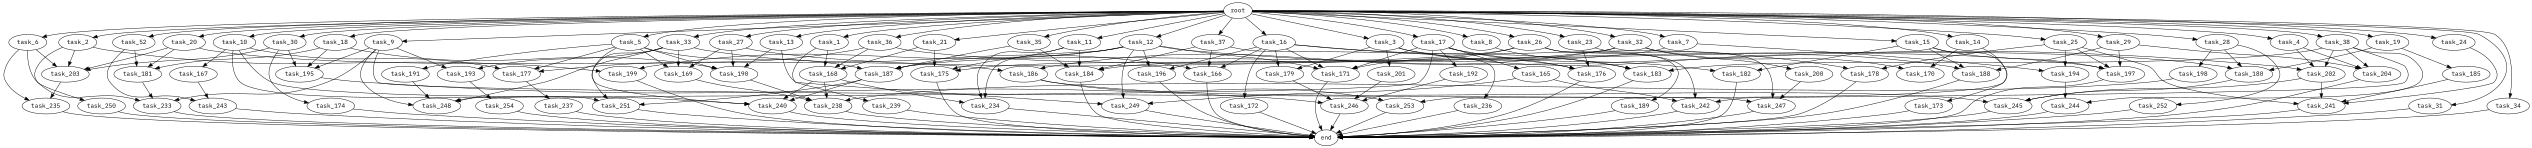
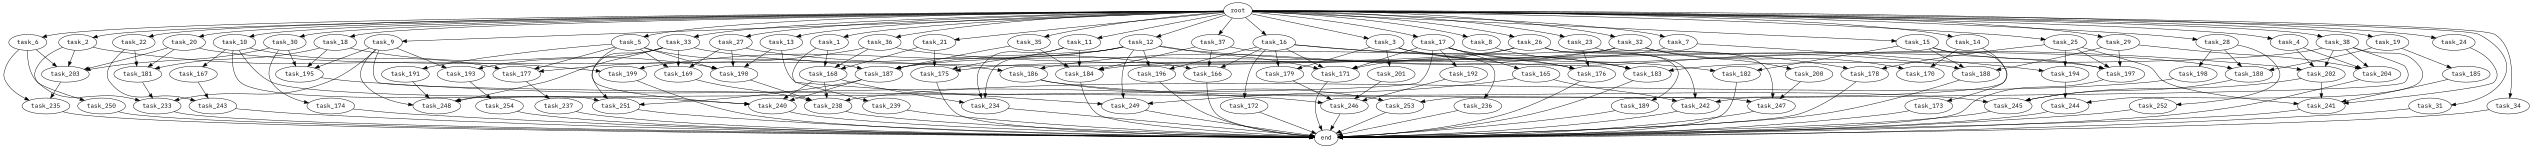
(134, 42) -> (134, 42)
